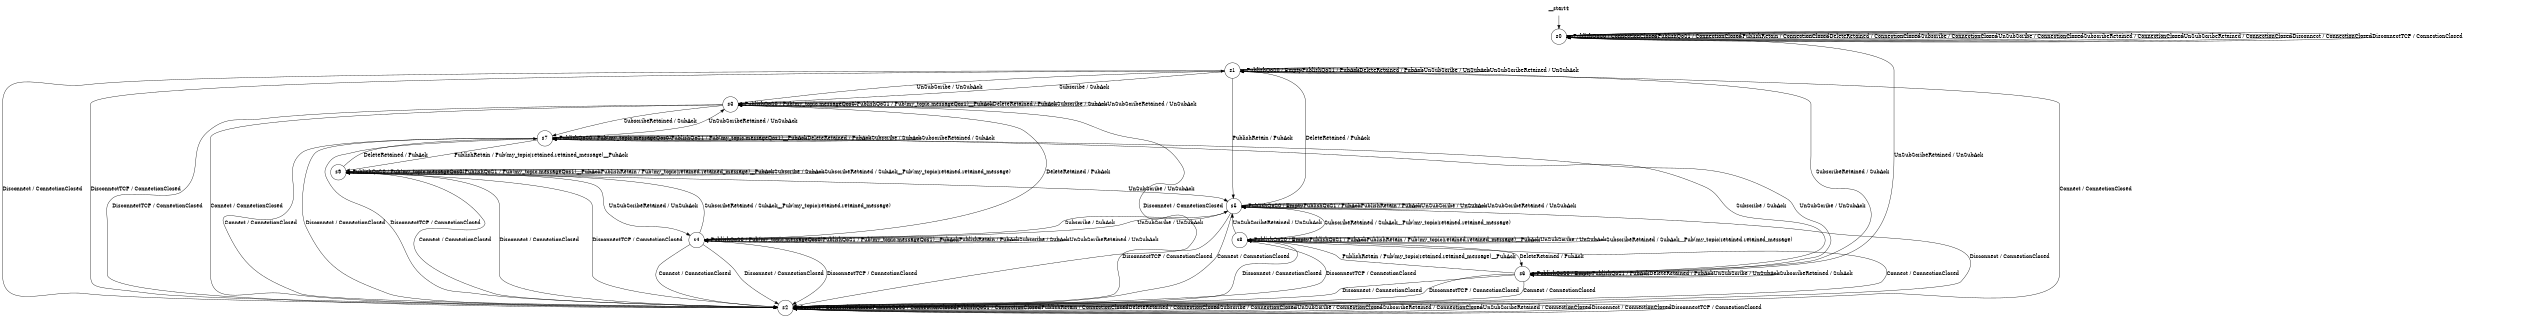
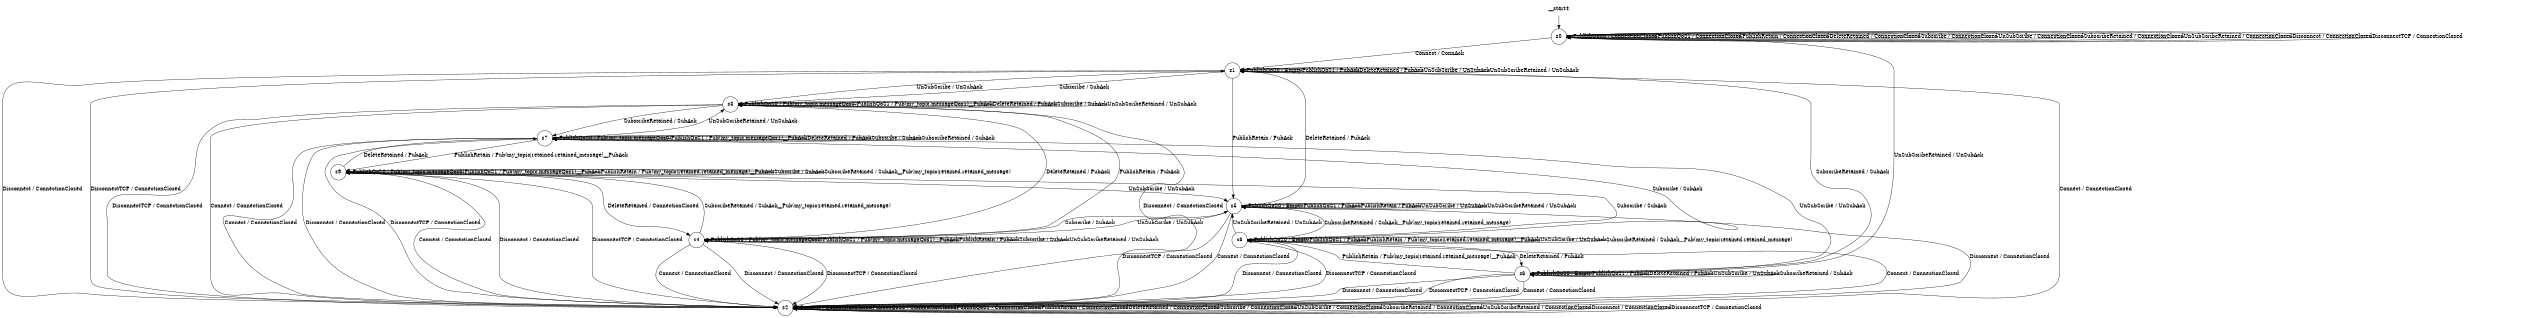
none -> (1398, 53)
(1353, 156) -> (1399, 165)
none -> (1119, 162)
none -> (1215, 185)
(653, 206) -> (653, 206)
